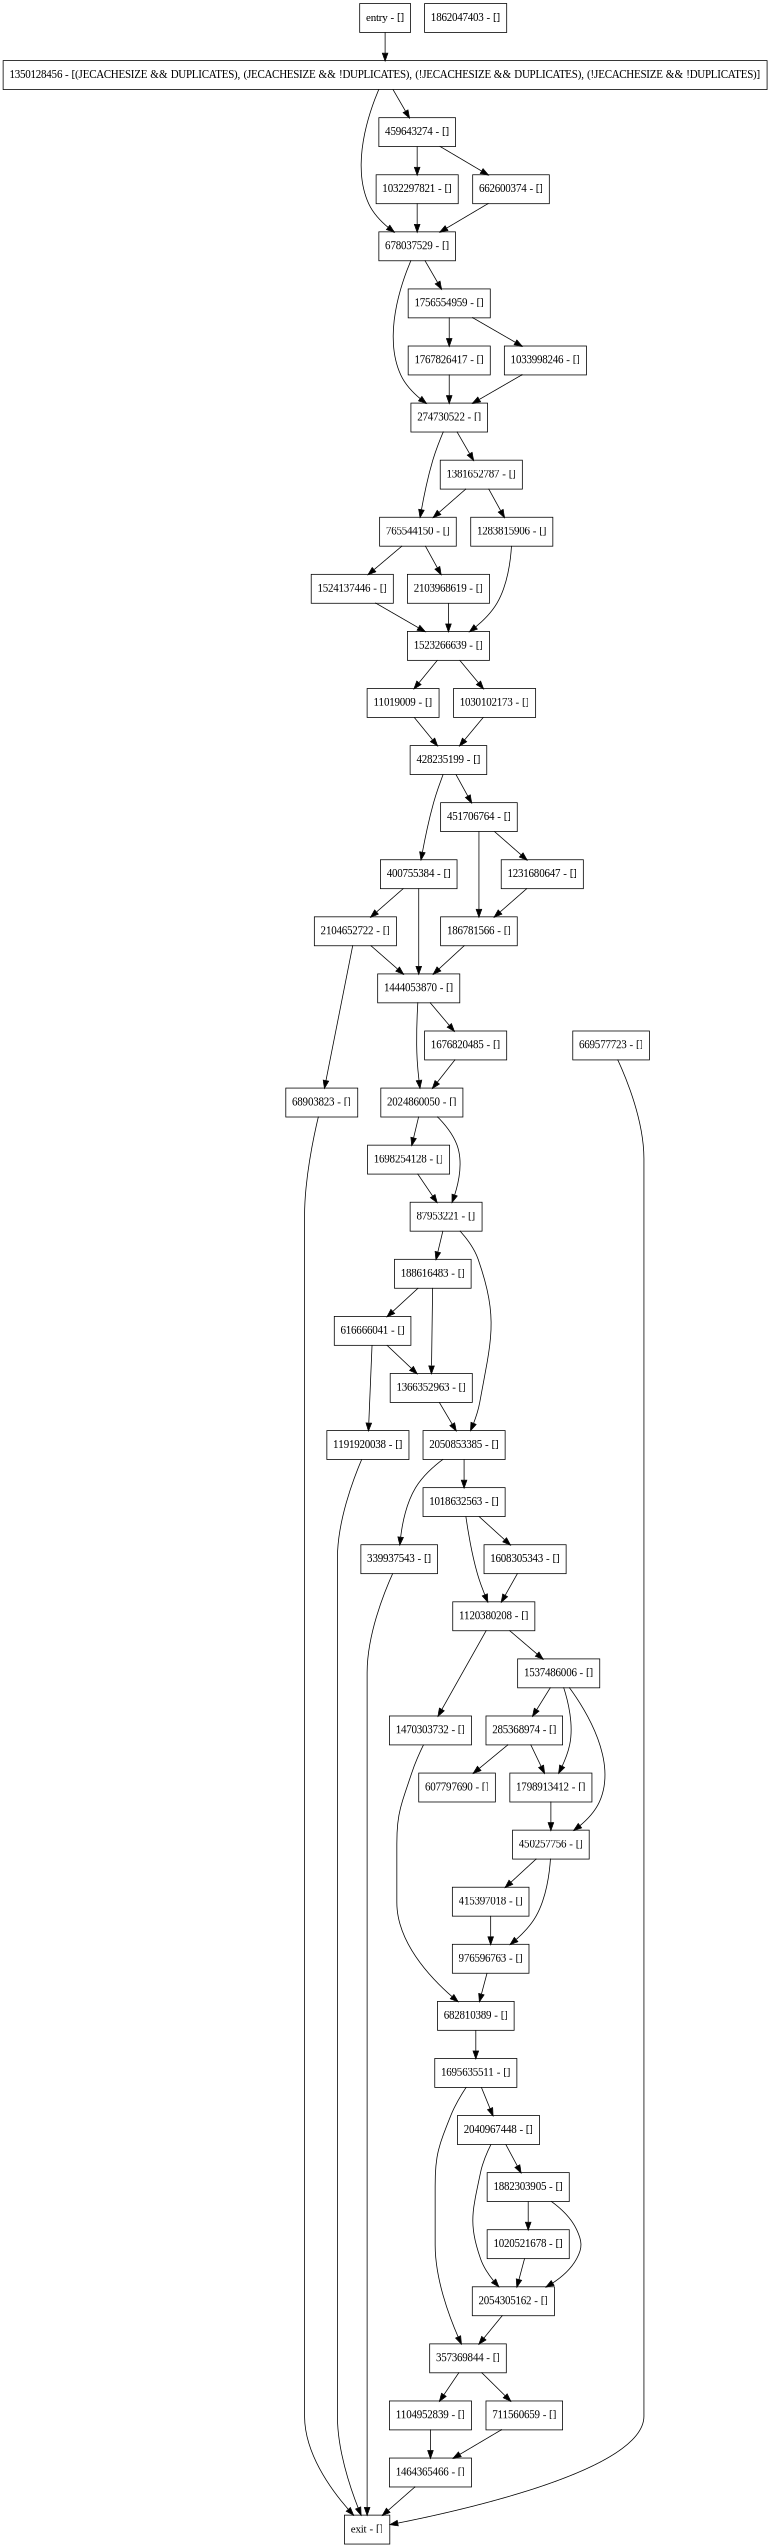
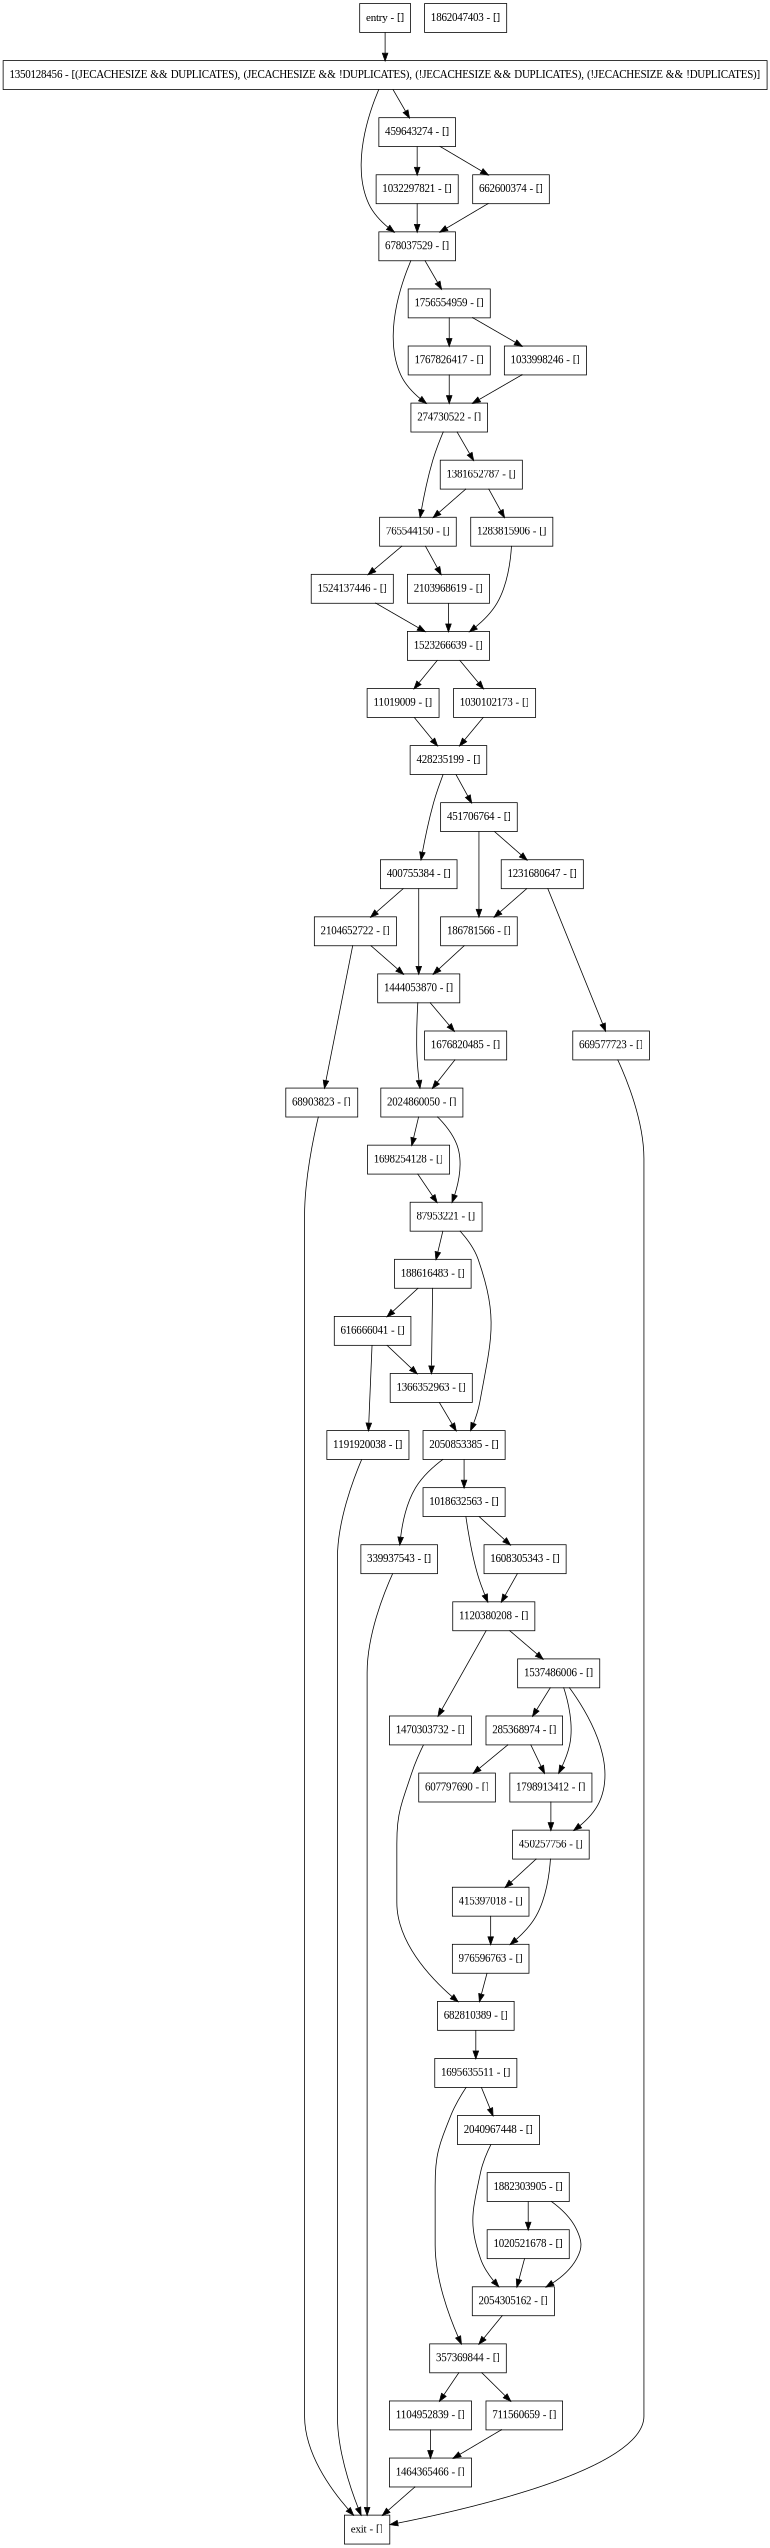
none -> (575, 956)
(512, 2155) -> none
